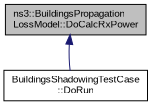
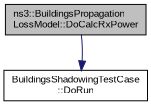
(69, 58) -> (82, 48)
